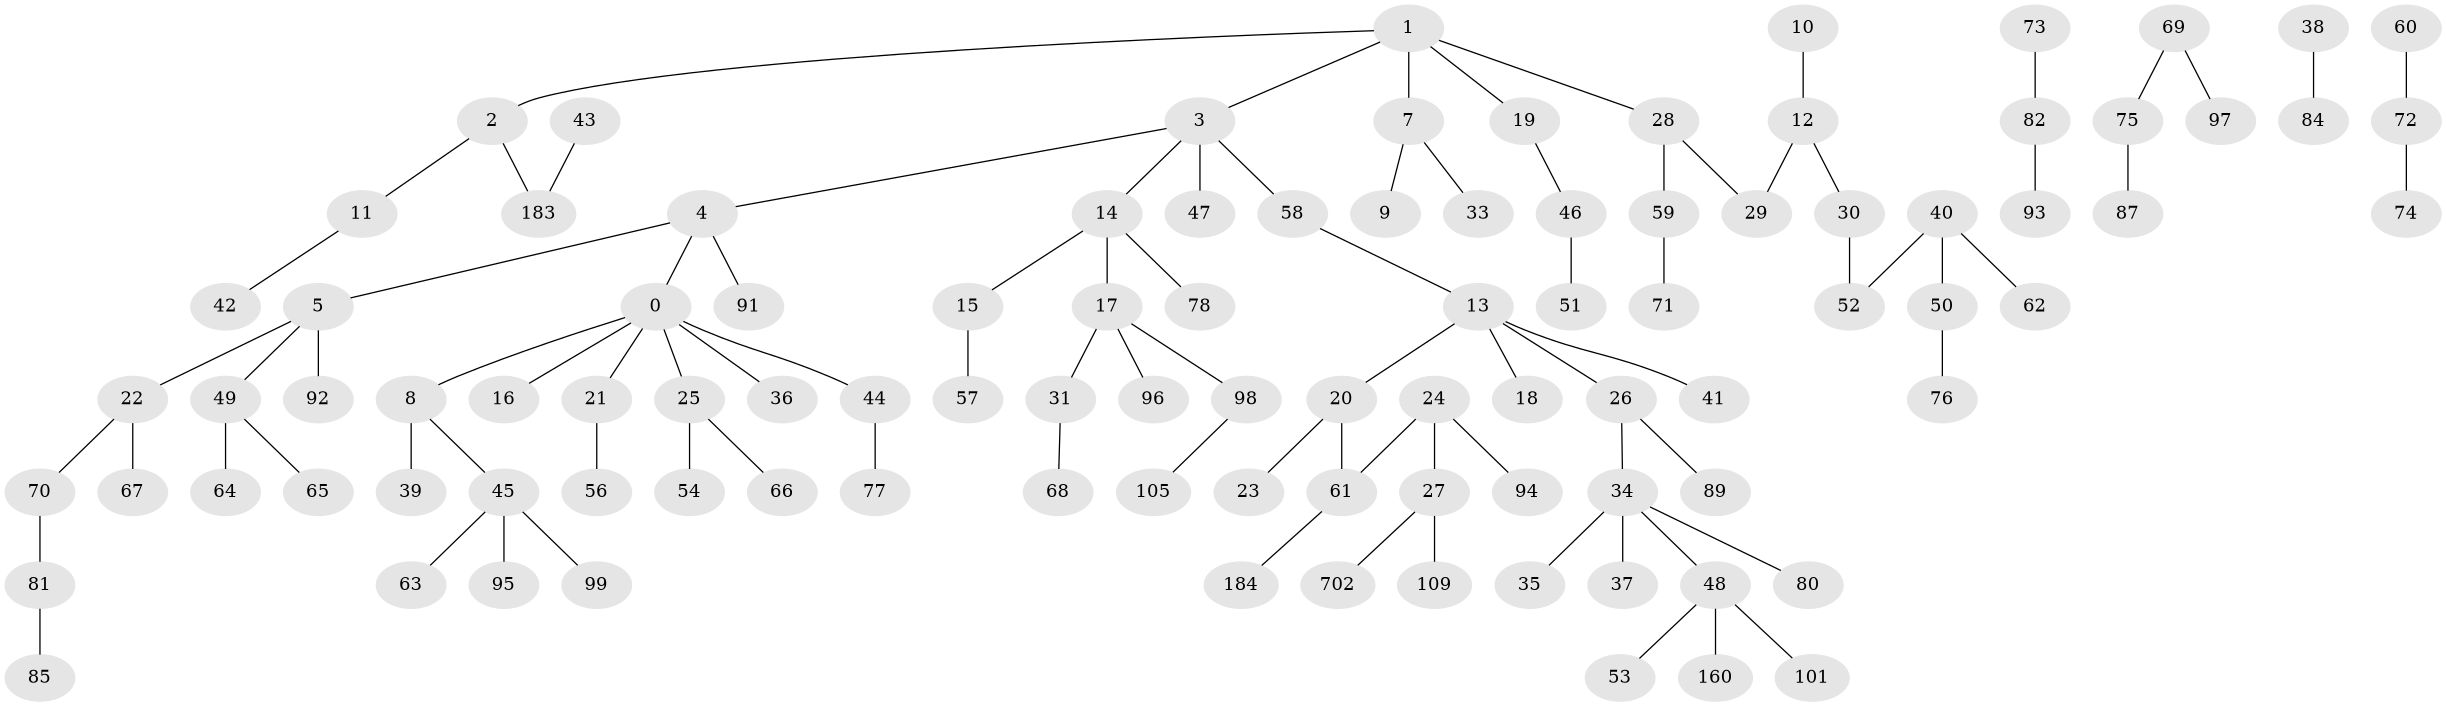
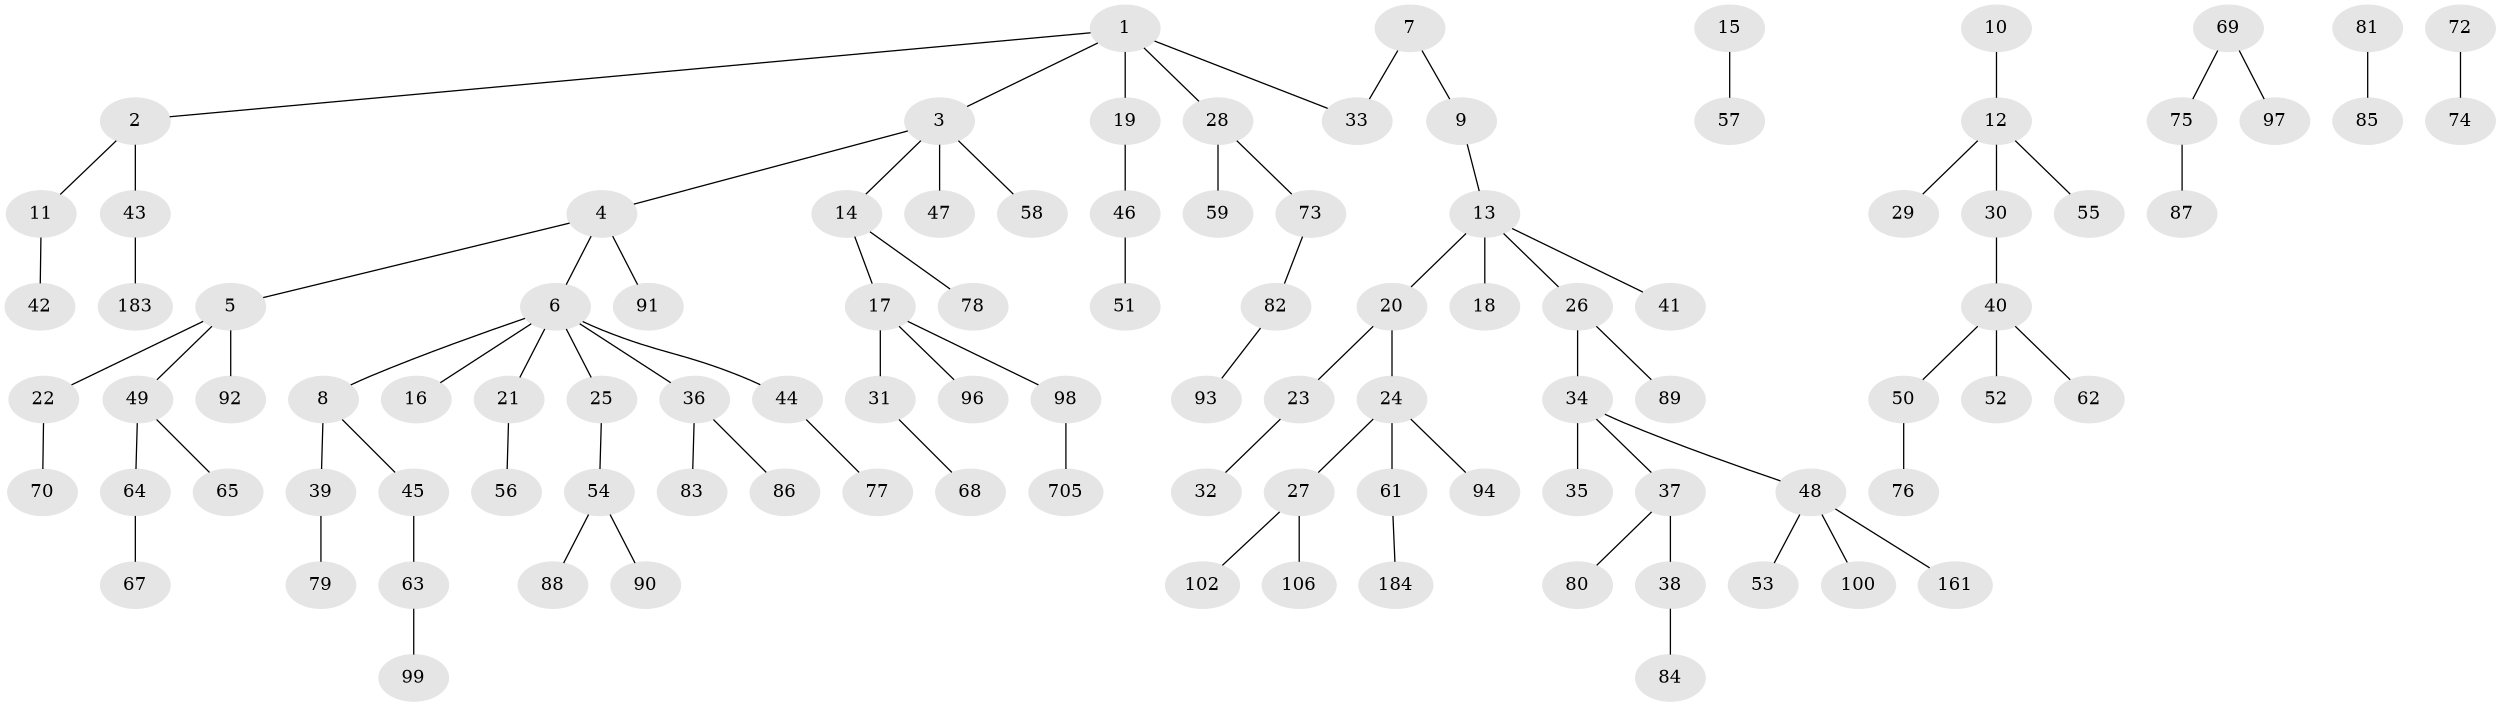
(2406, 28) -> none
(1409, 75) -> (1241, 75)
(515, 167) -> (135, 168)
(1710, 167) -> (1264, 167)
none -> (2089, 214)
(1037, 260) -> none
(1385, 260) -> (1473, 168)
(1850, 260) -> (1996, 260)
(656, 307) -> (556, 307)
(1664, 307) -> none
(133, 446) -> (135, 539)
(1342, 446) -> (1392, 353)
none -> (692, 492)
(782, 492) -> none
none -> (785, 492)
(1154, 492) -> (1066, 492)
none -> (1206, 492)
(40, 539) -> none
(550, 539) -> (414, 632)
none -> (1670, 539)
(1715, 539) -> (1624, 539)
none -> (321, 585)
(504, 585) -> none
none -> (553, 585)
none -> (646, 585)
(1338, 585) -> (1203, 585)
(1435, 585) -> (1299, 585)
(1716, 678) -> (1859, 585)
(1812, 678) -> (1955, 585)
